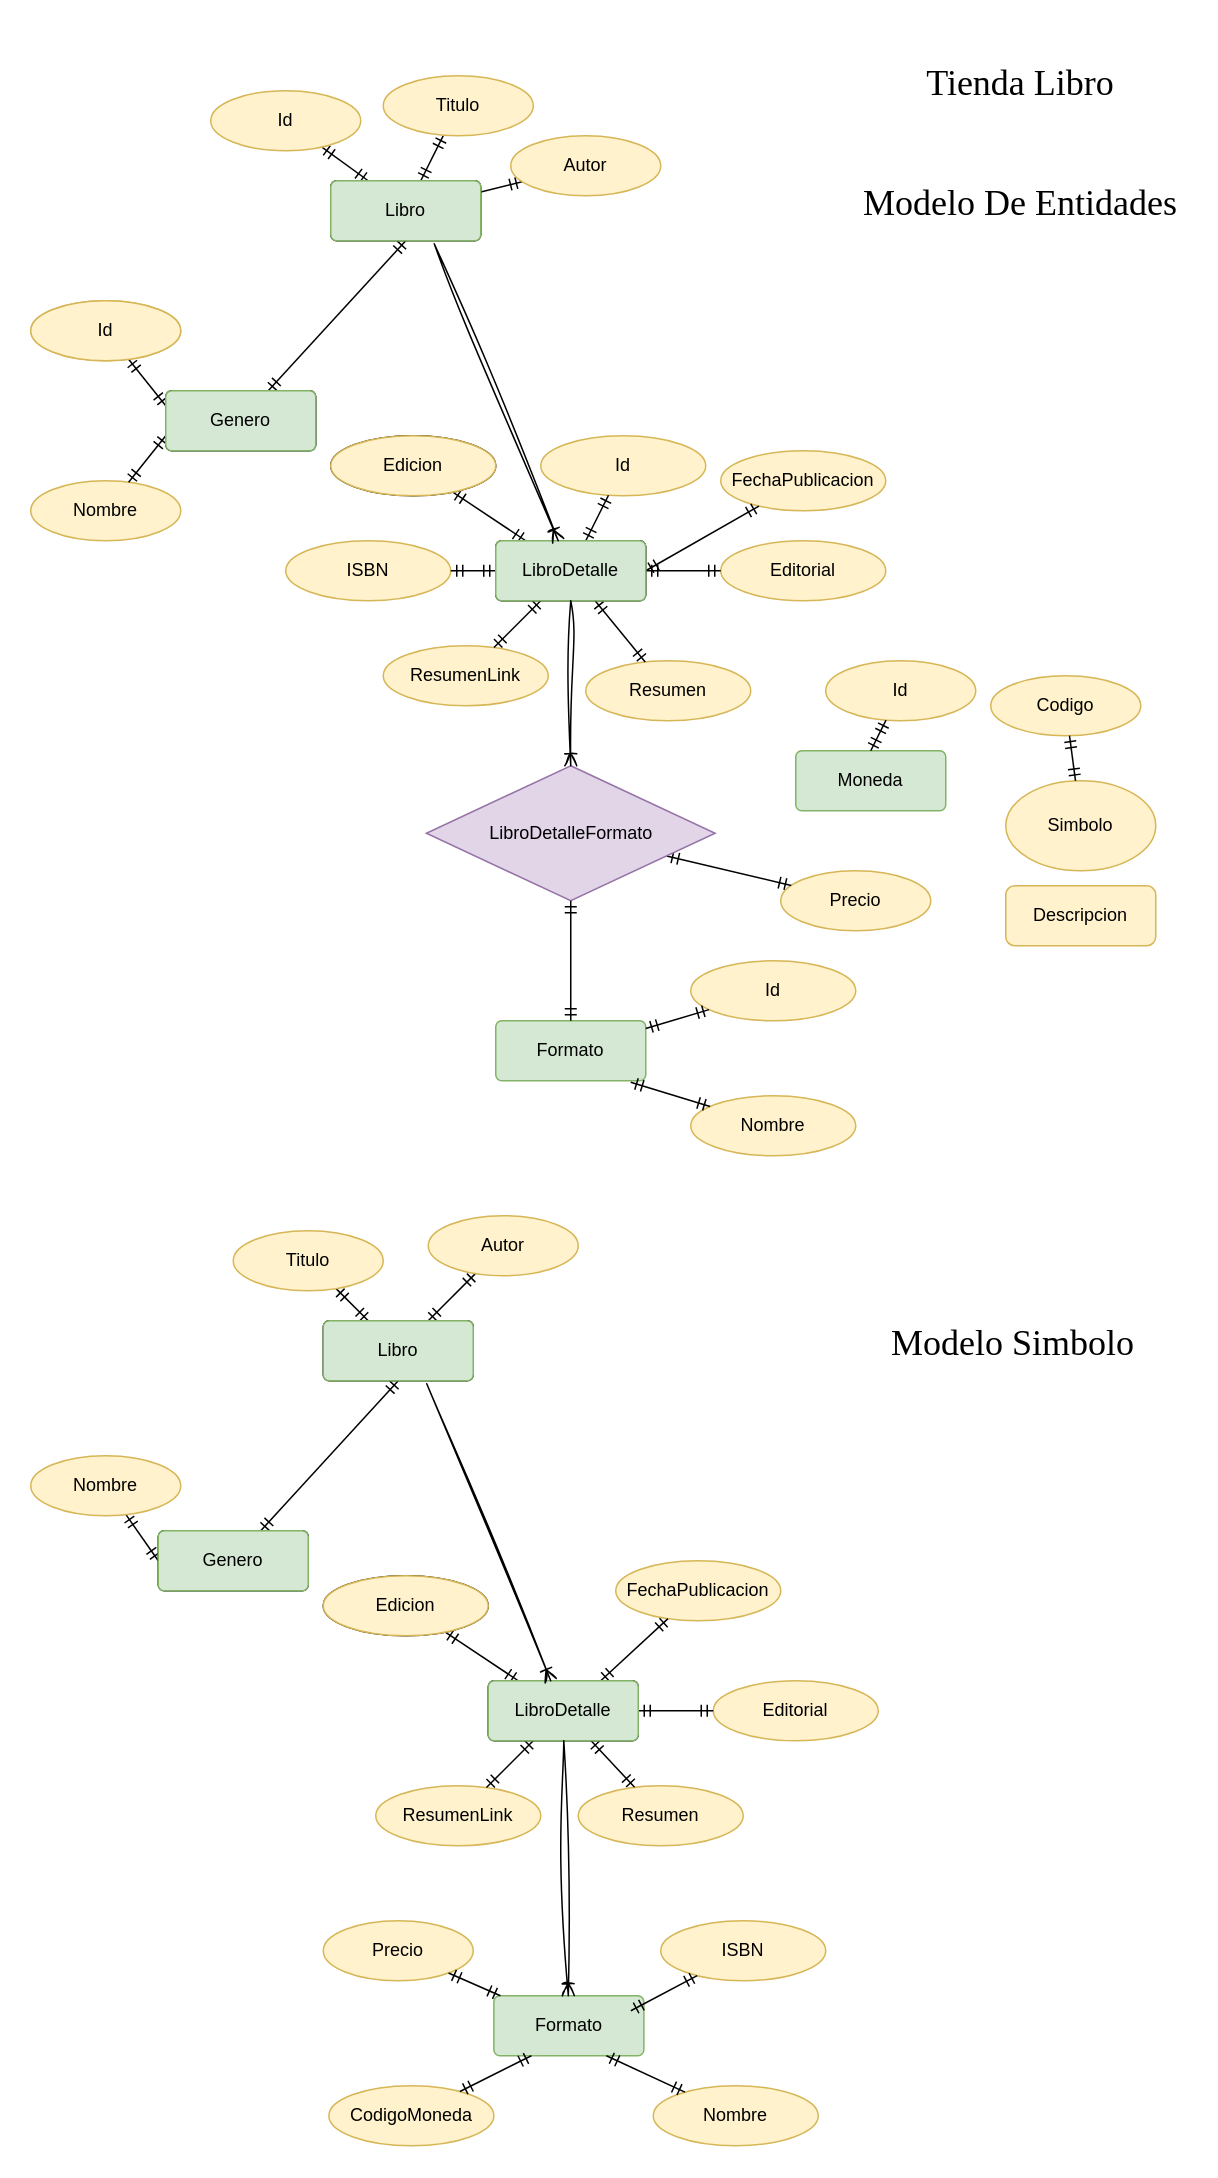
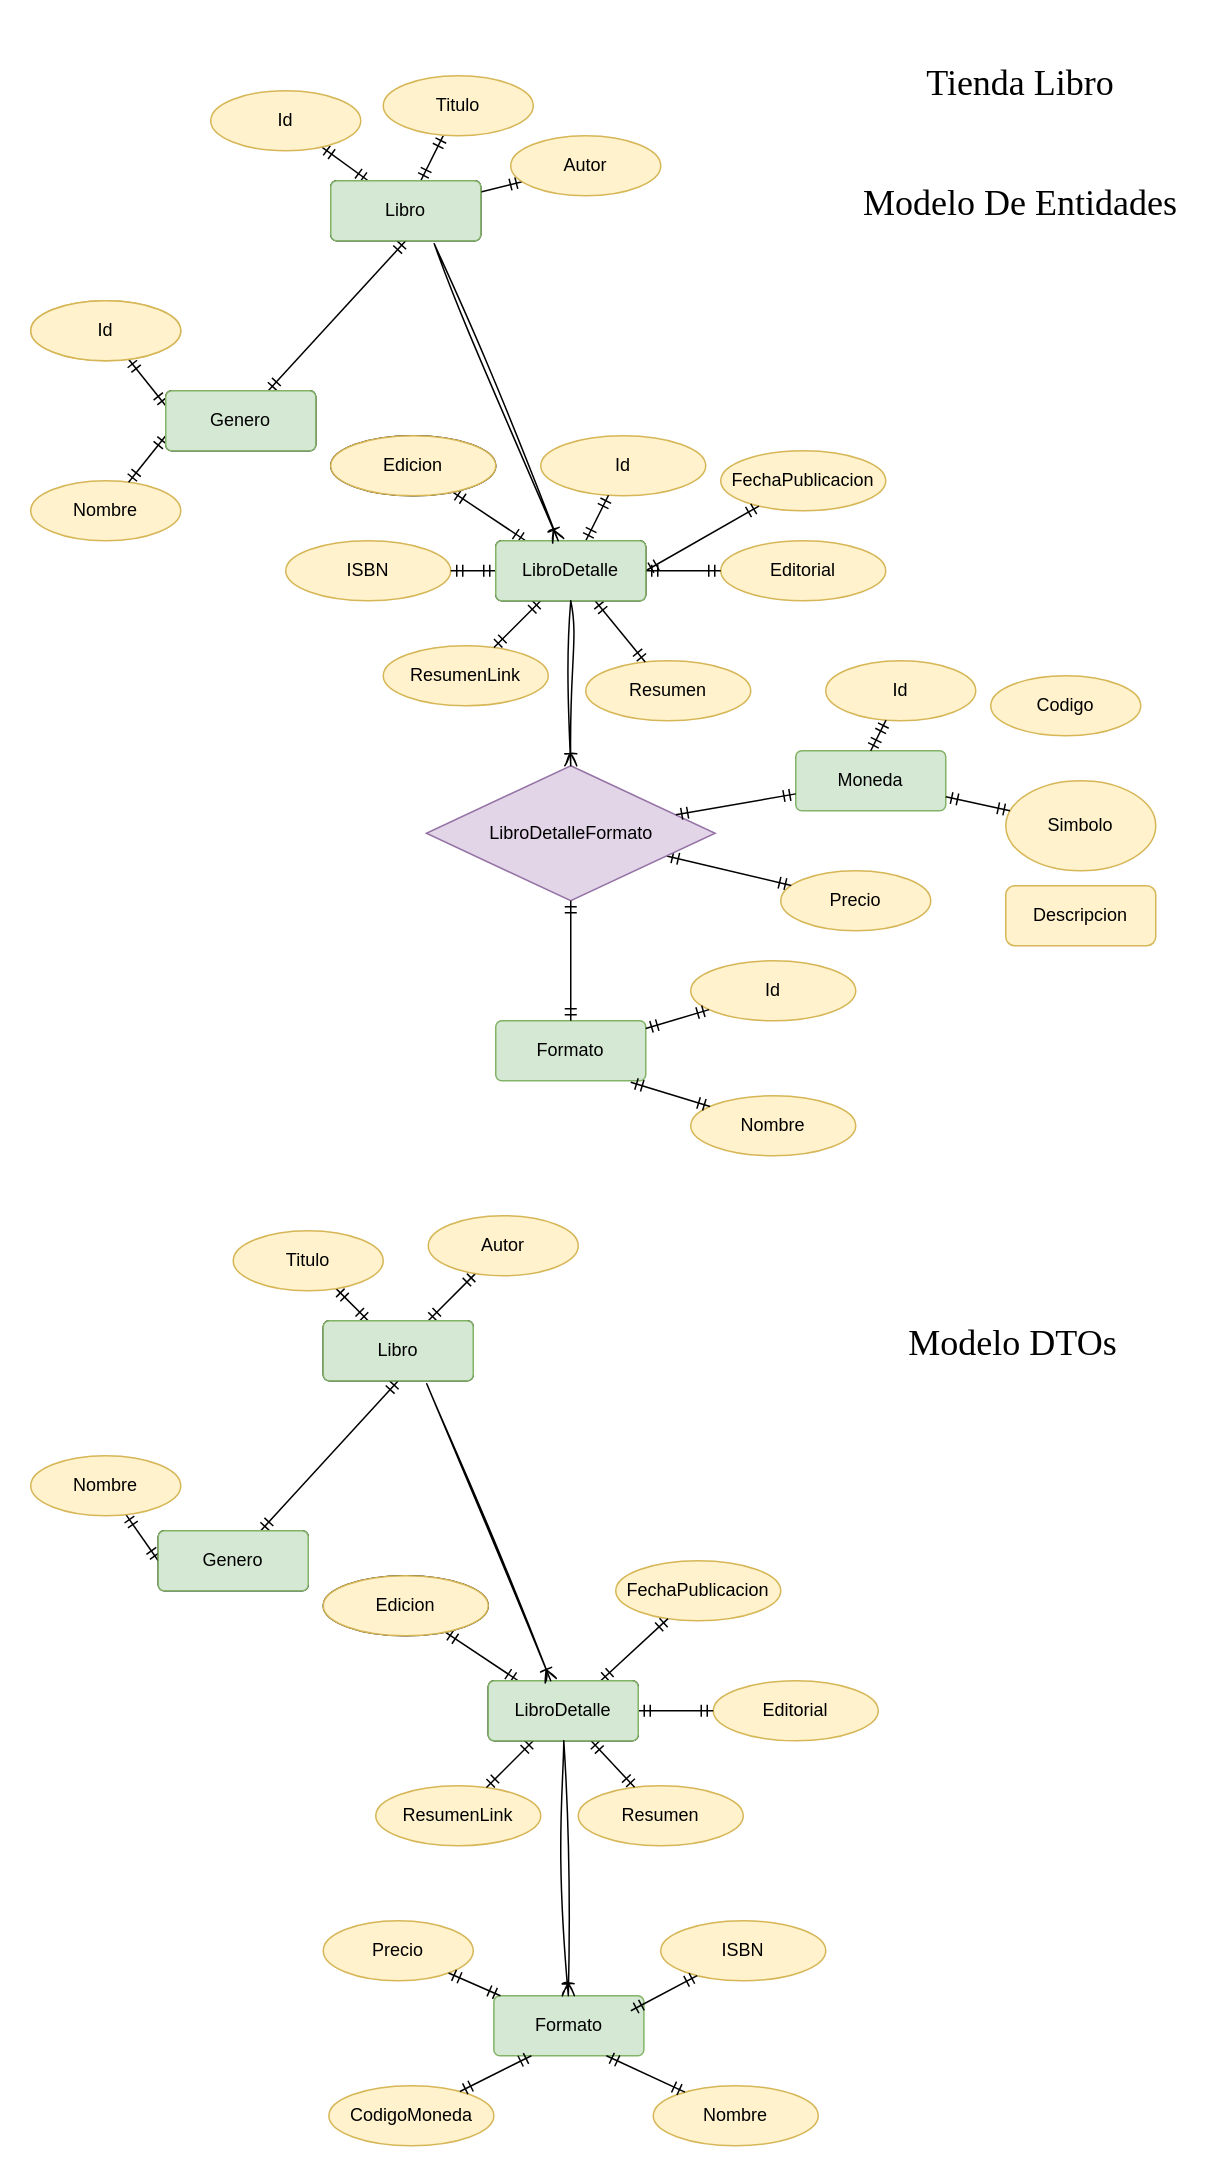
(1073, 759) -> (978, 804)
none -> (735, 804)
(1013, 1343) -> (1013, 1343)
